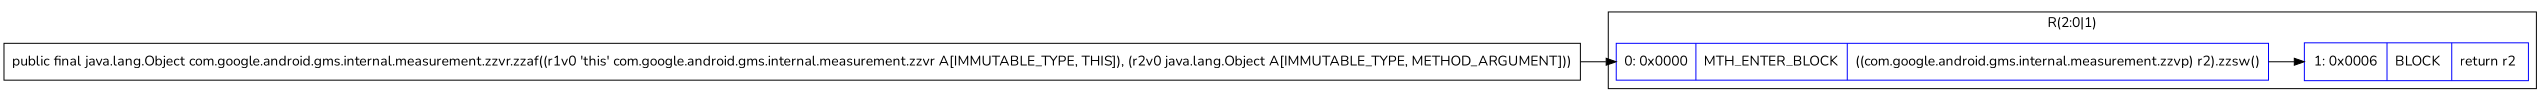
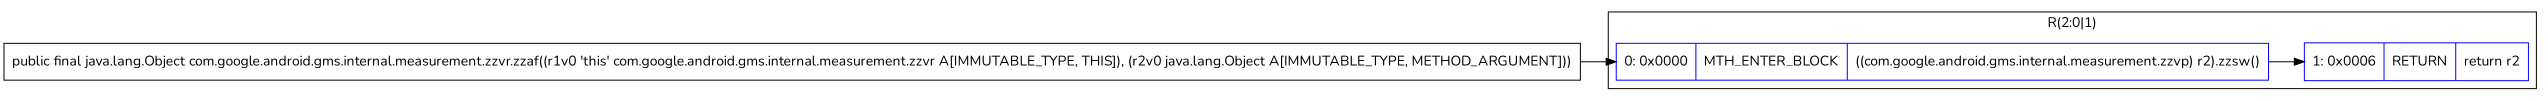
(2418, 61) -> (2420, 61)
